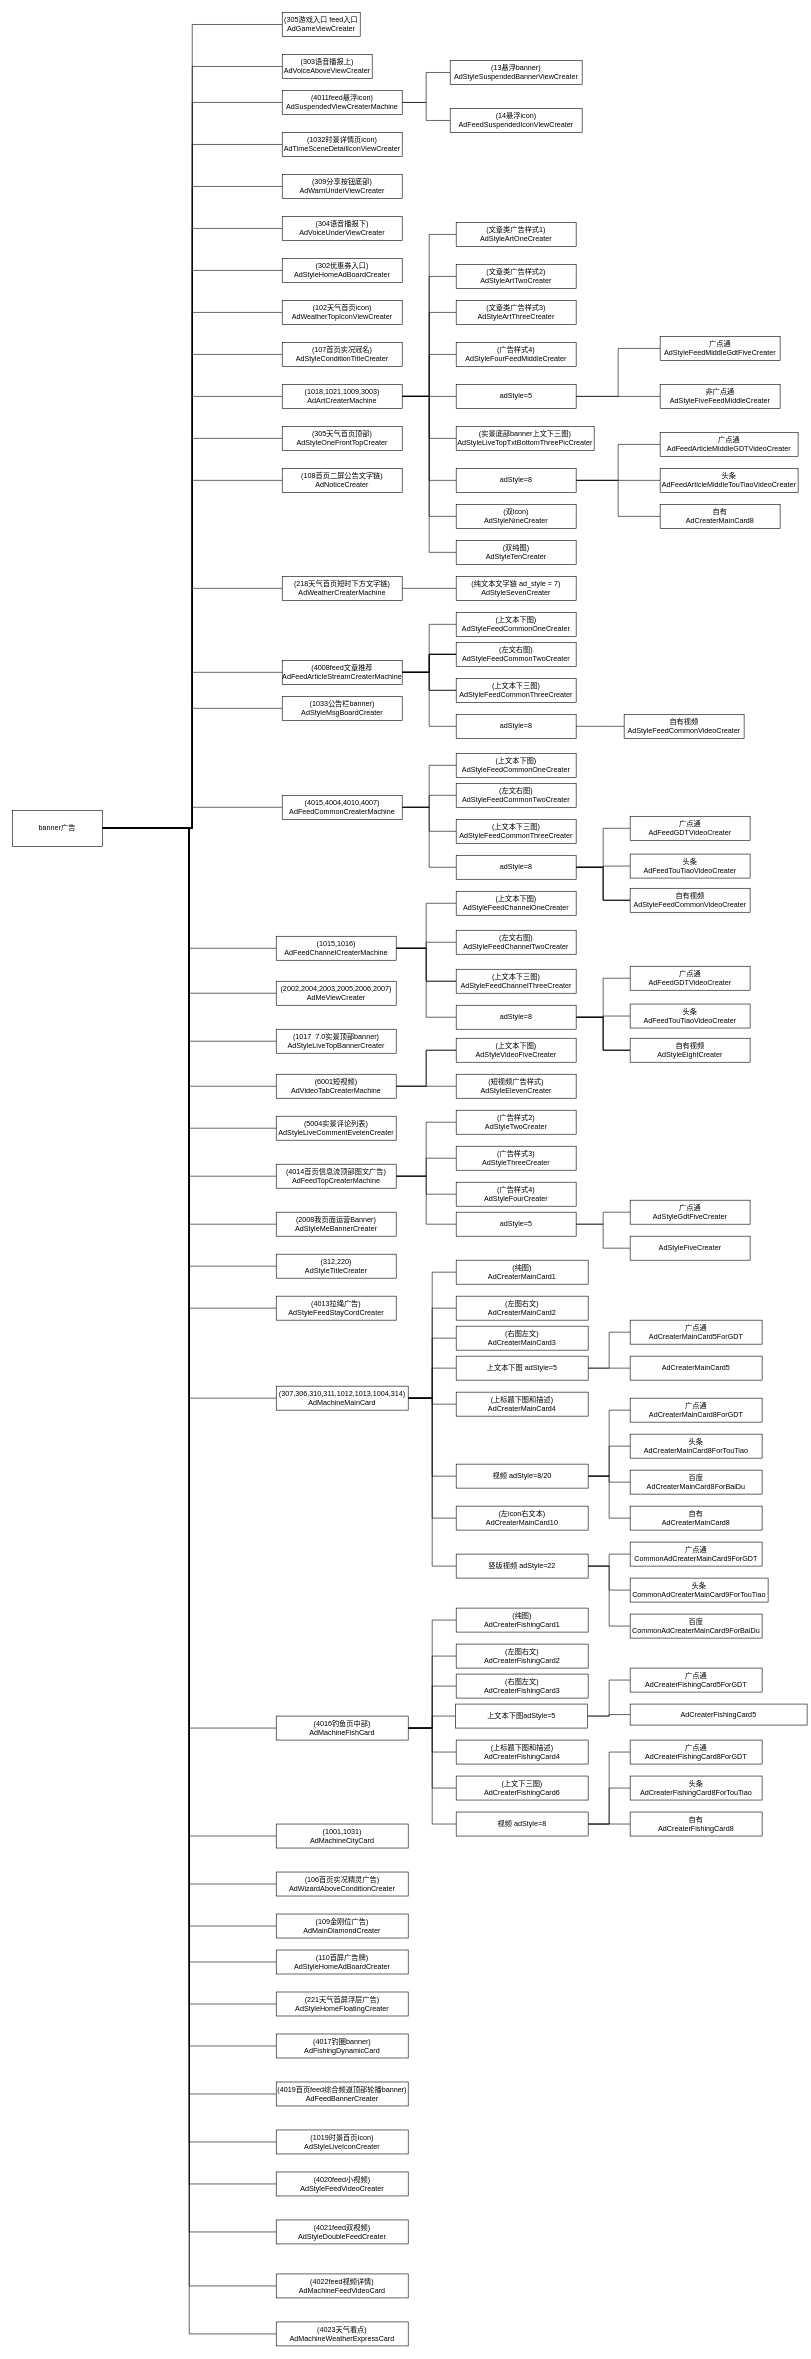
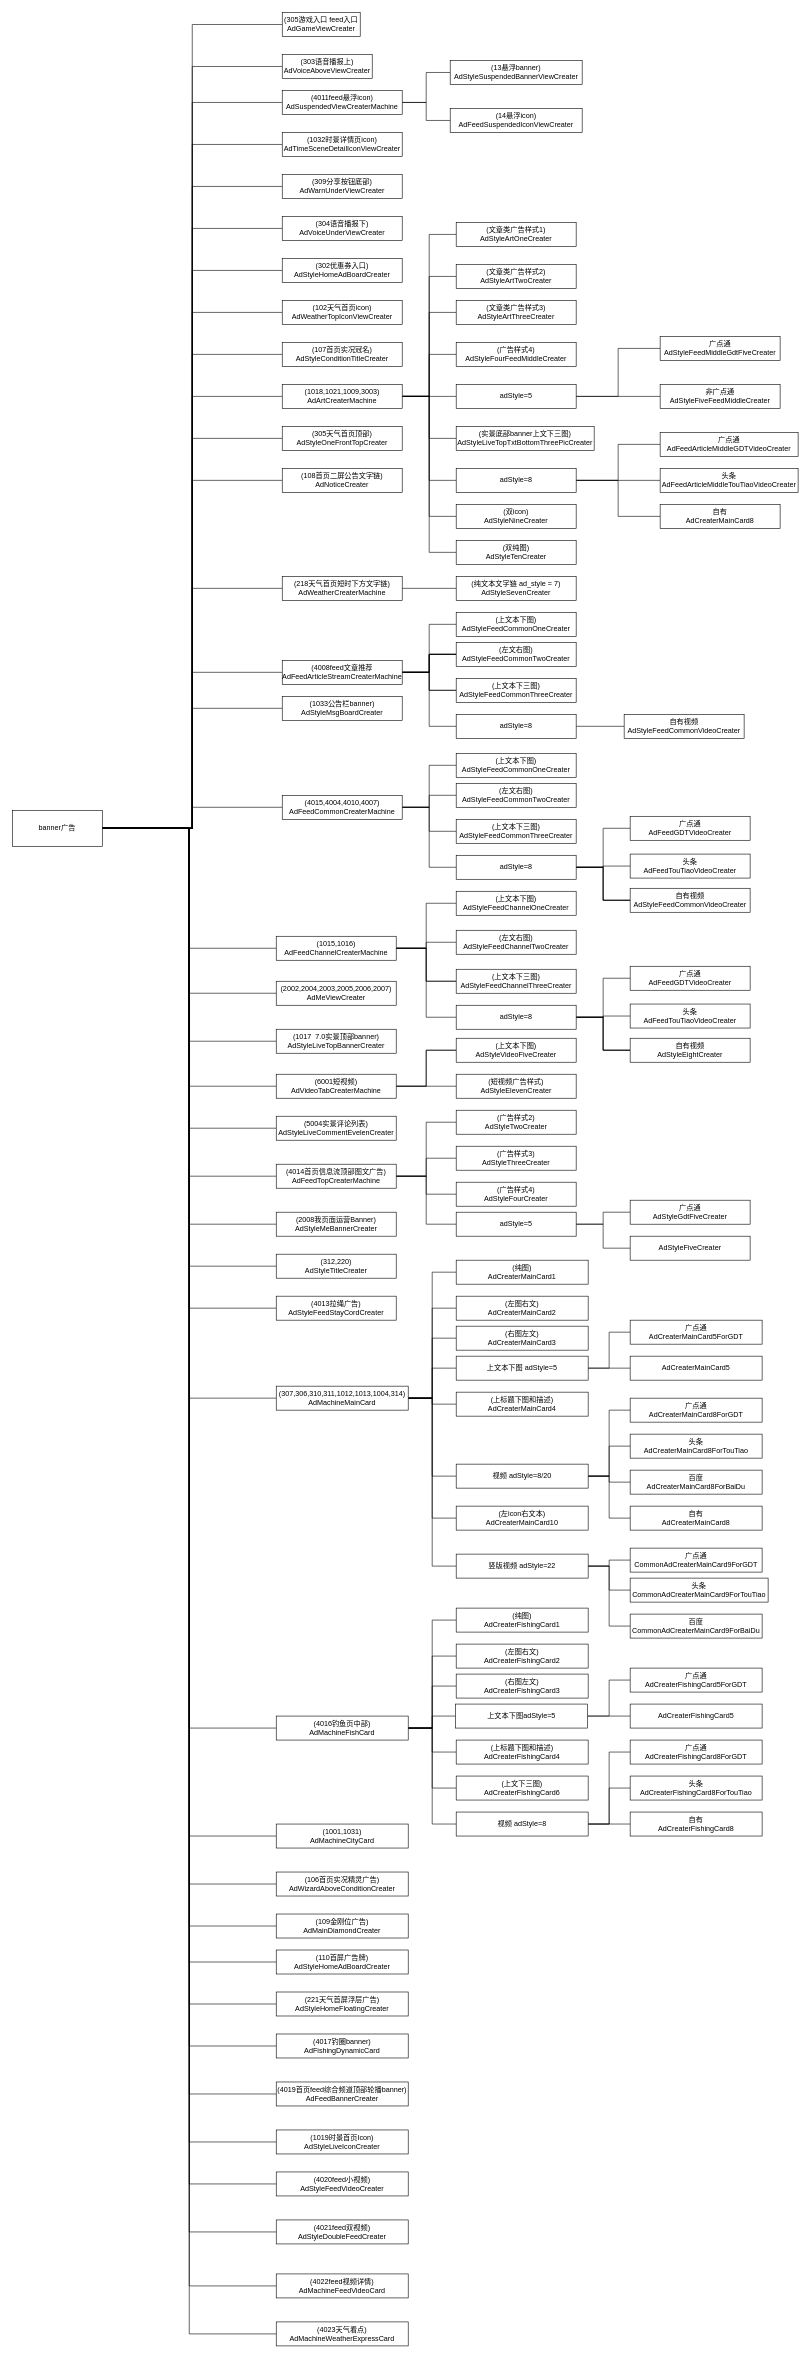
(696, 1554) -> (696, 1560)
(719, 1715) -> (696, 1716)
